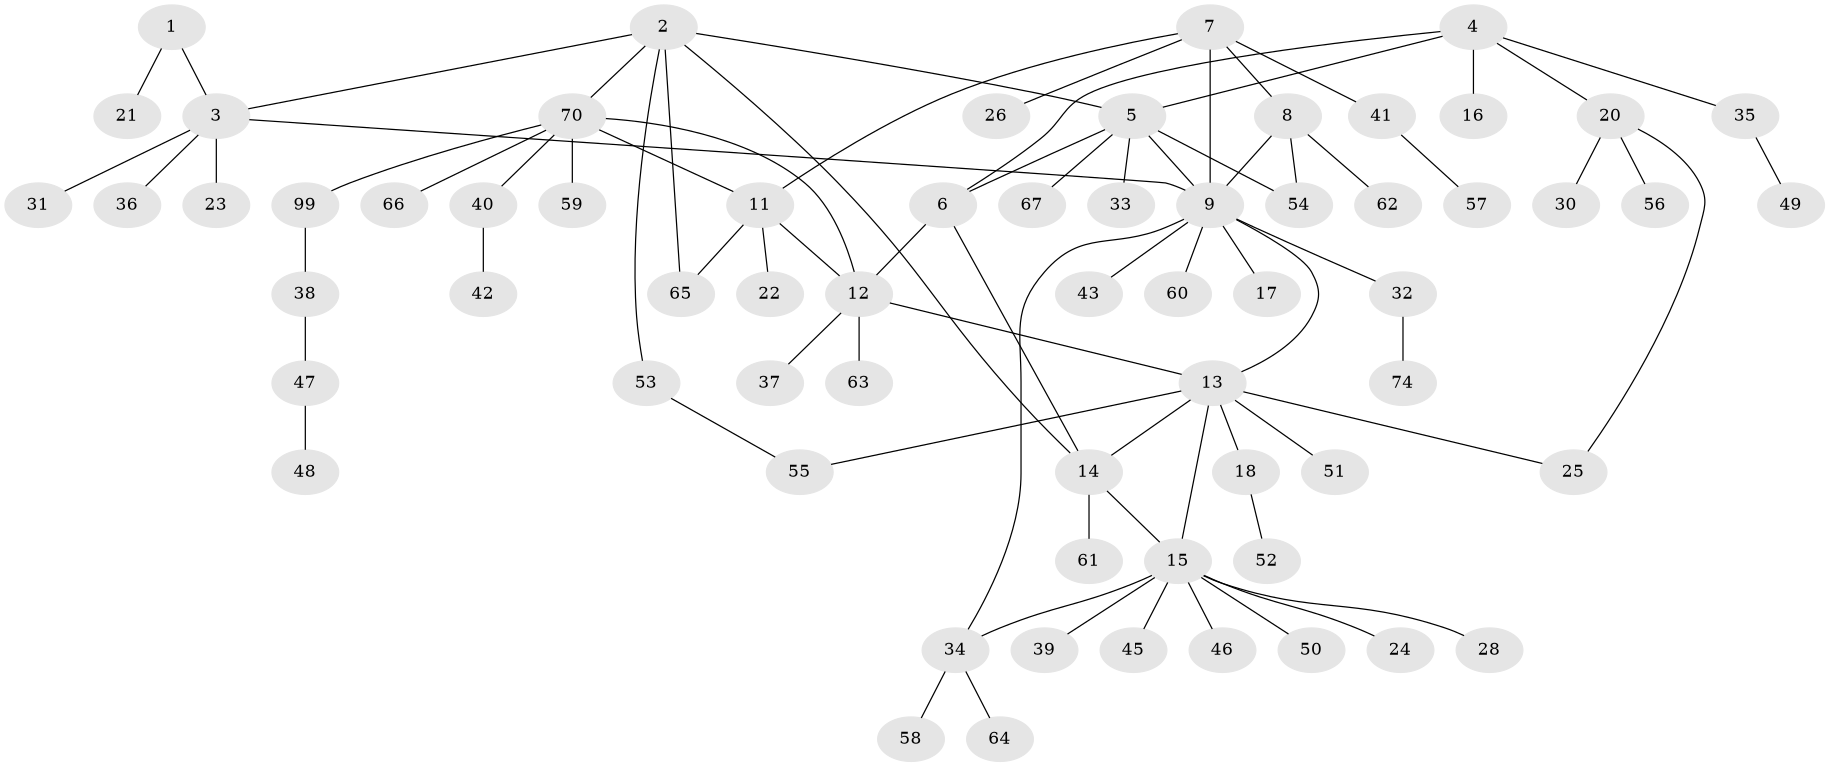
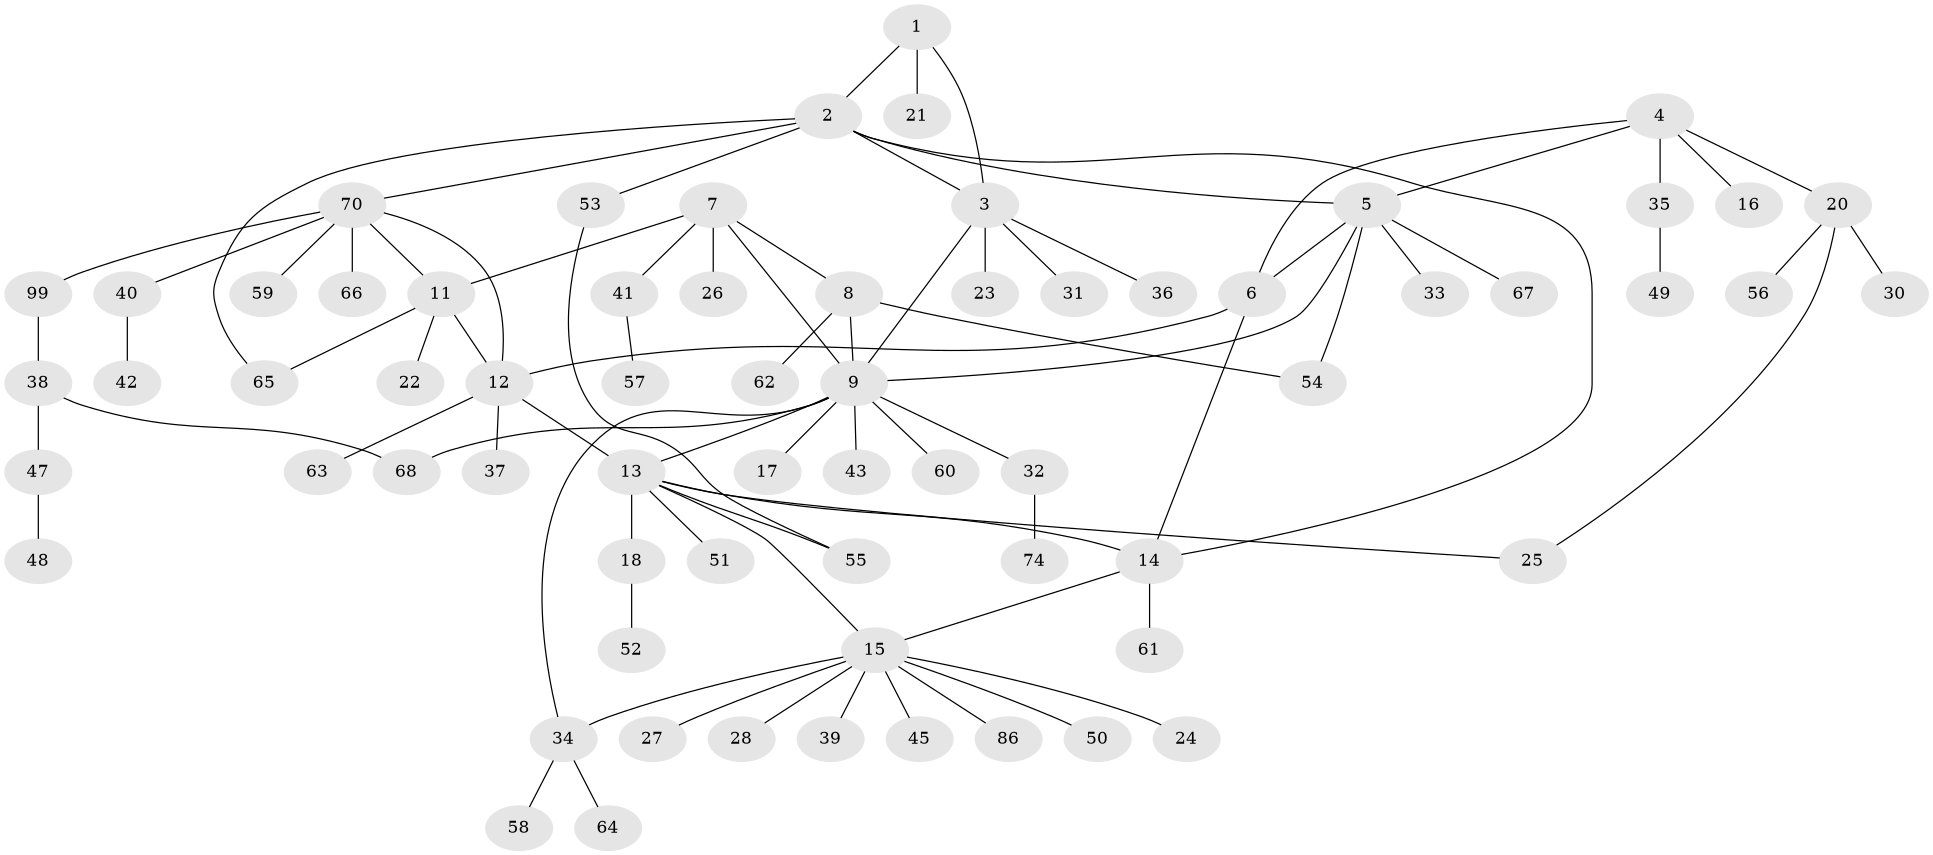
none -> (873, 72)
none -> (407, 472)
(1223, 650) -> (1009, 739)
none -> (653, 739)
